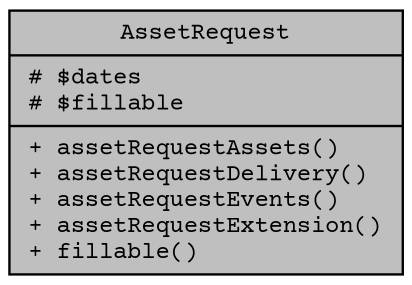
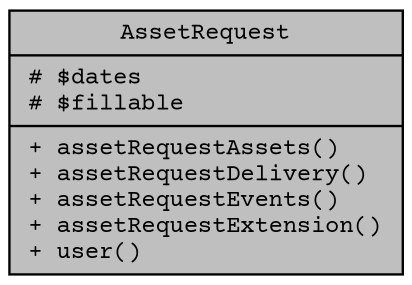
(114, 251) -> (86, 251)
